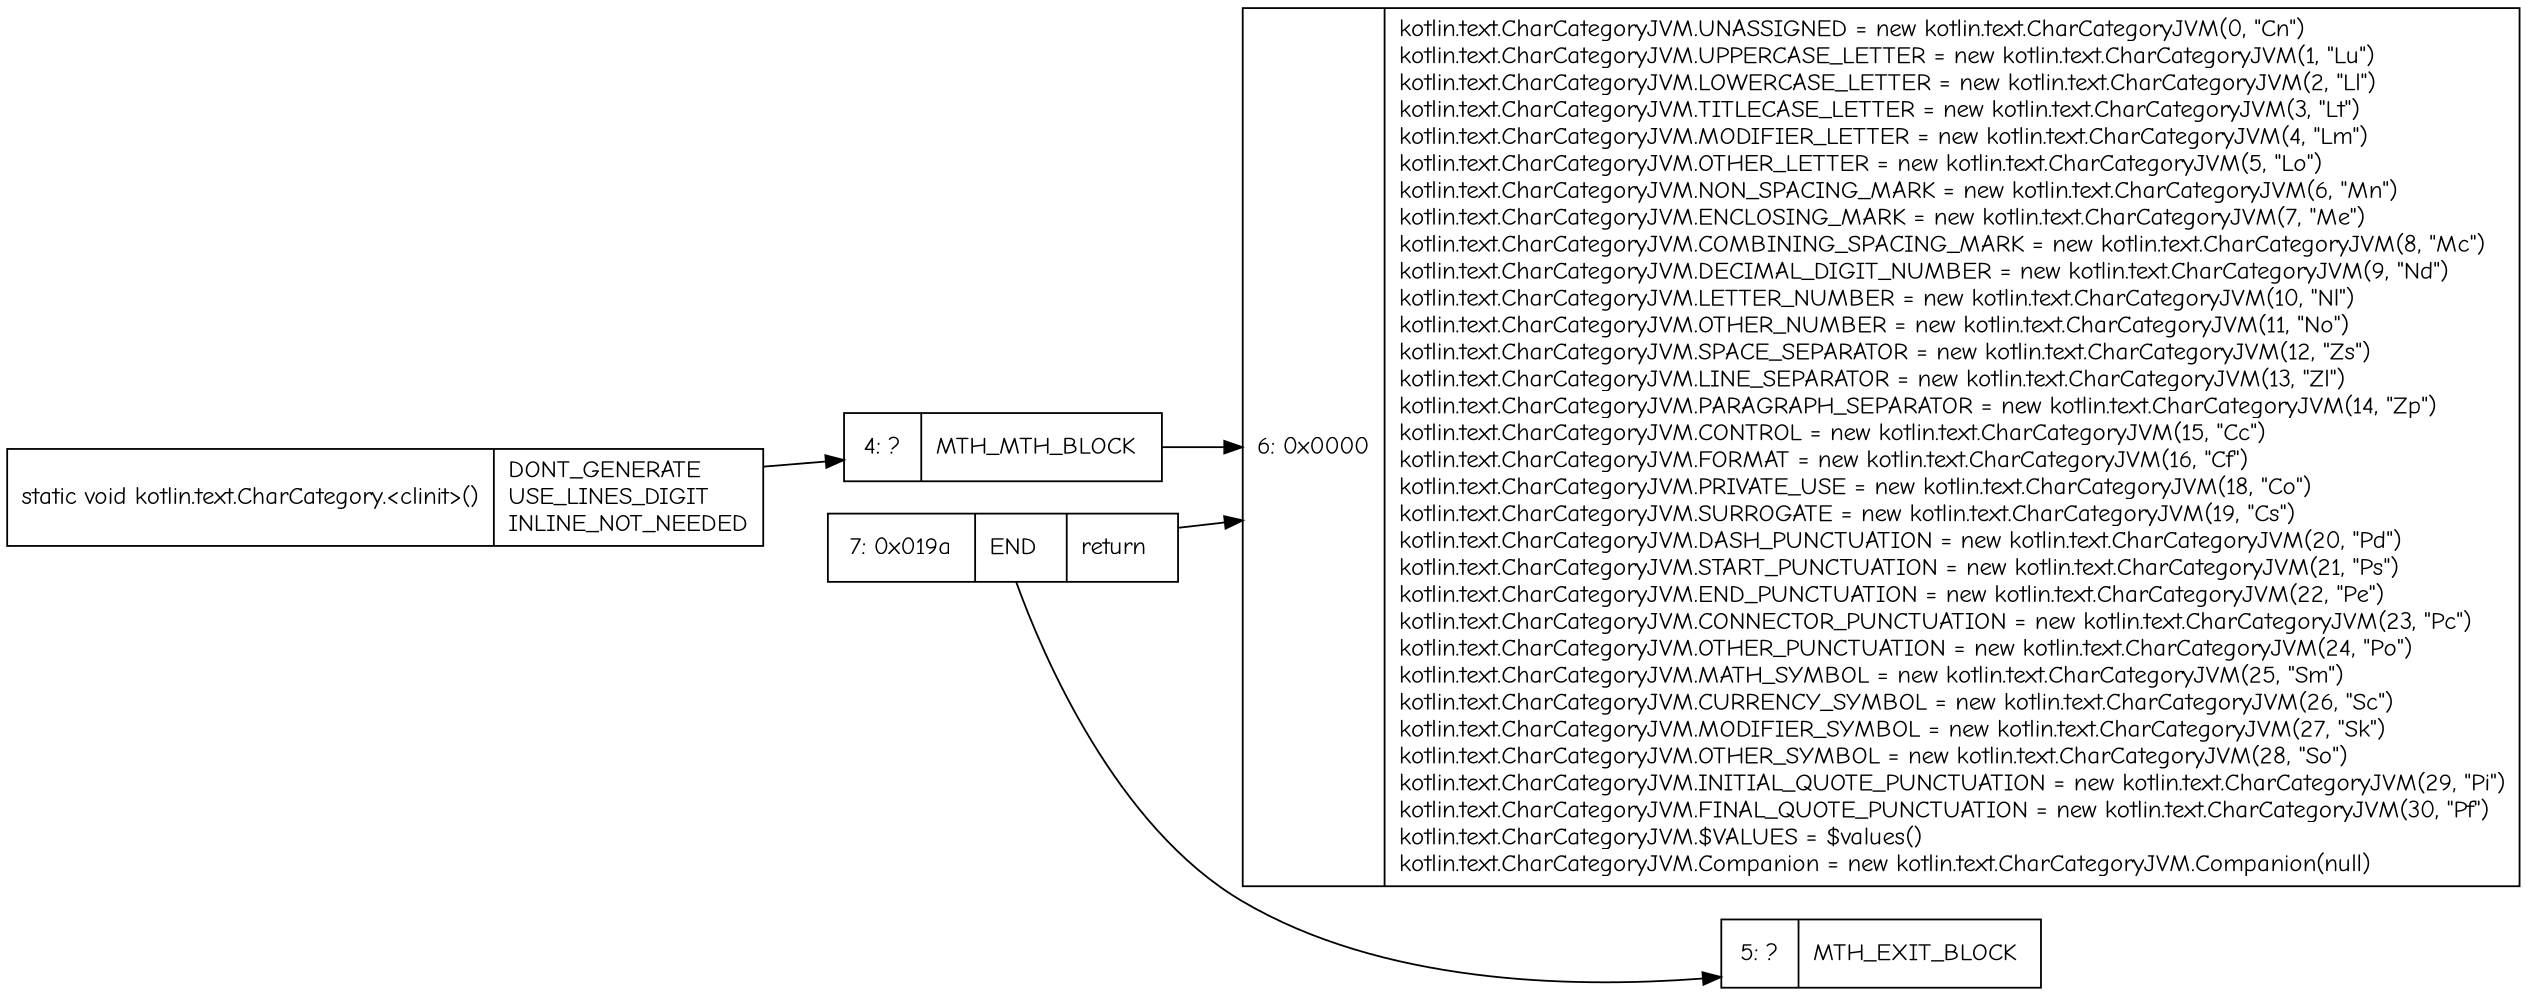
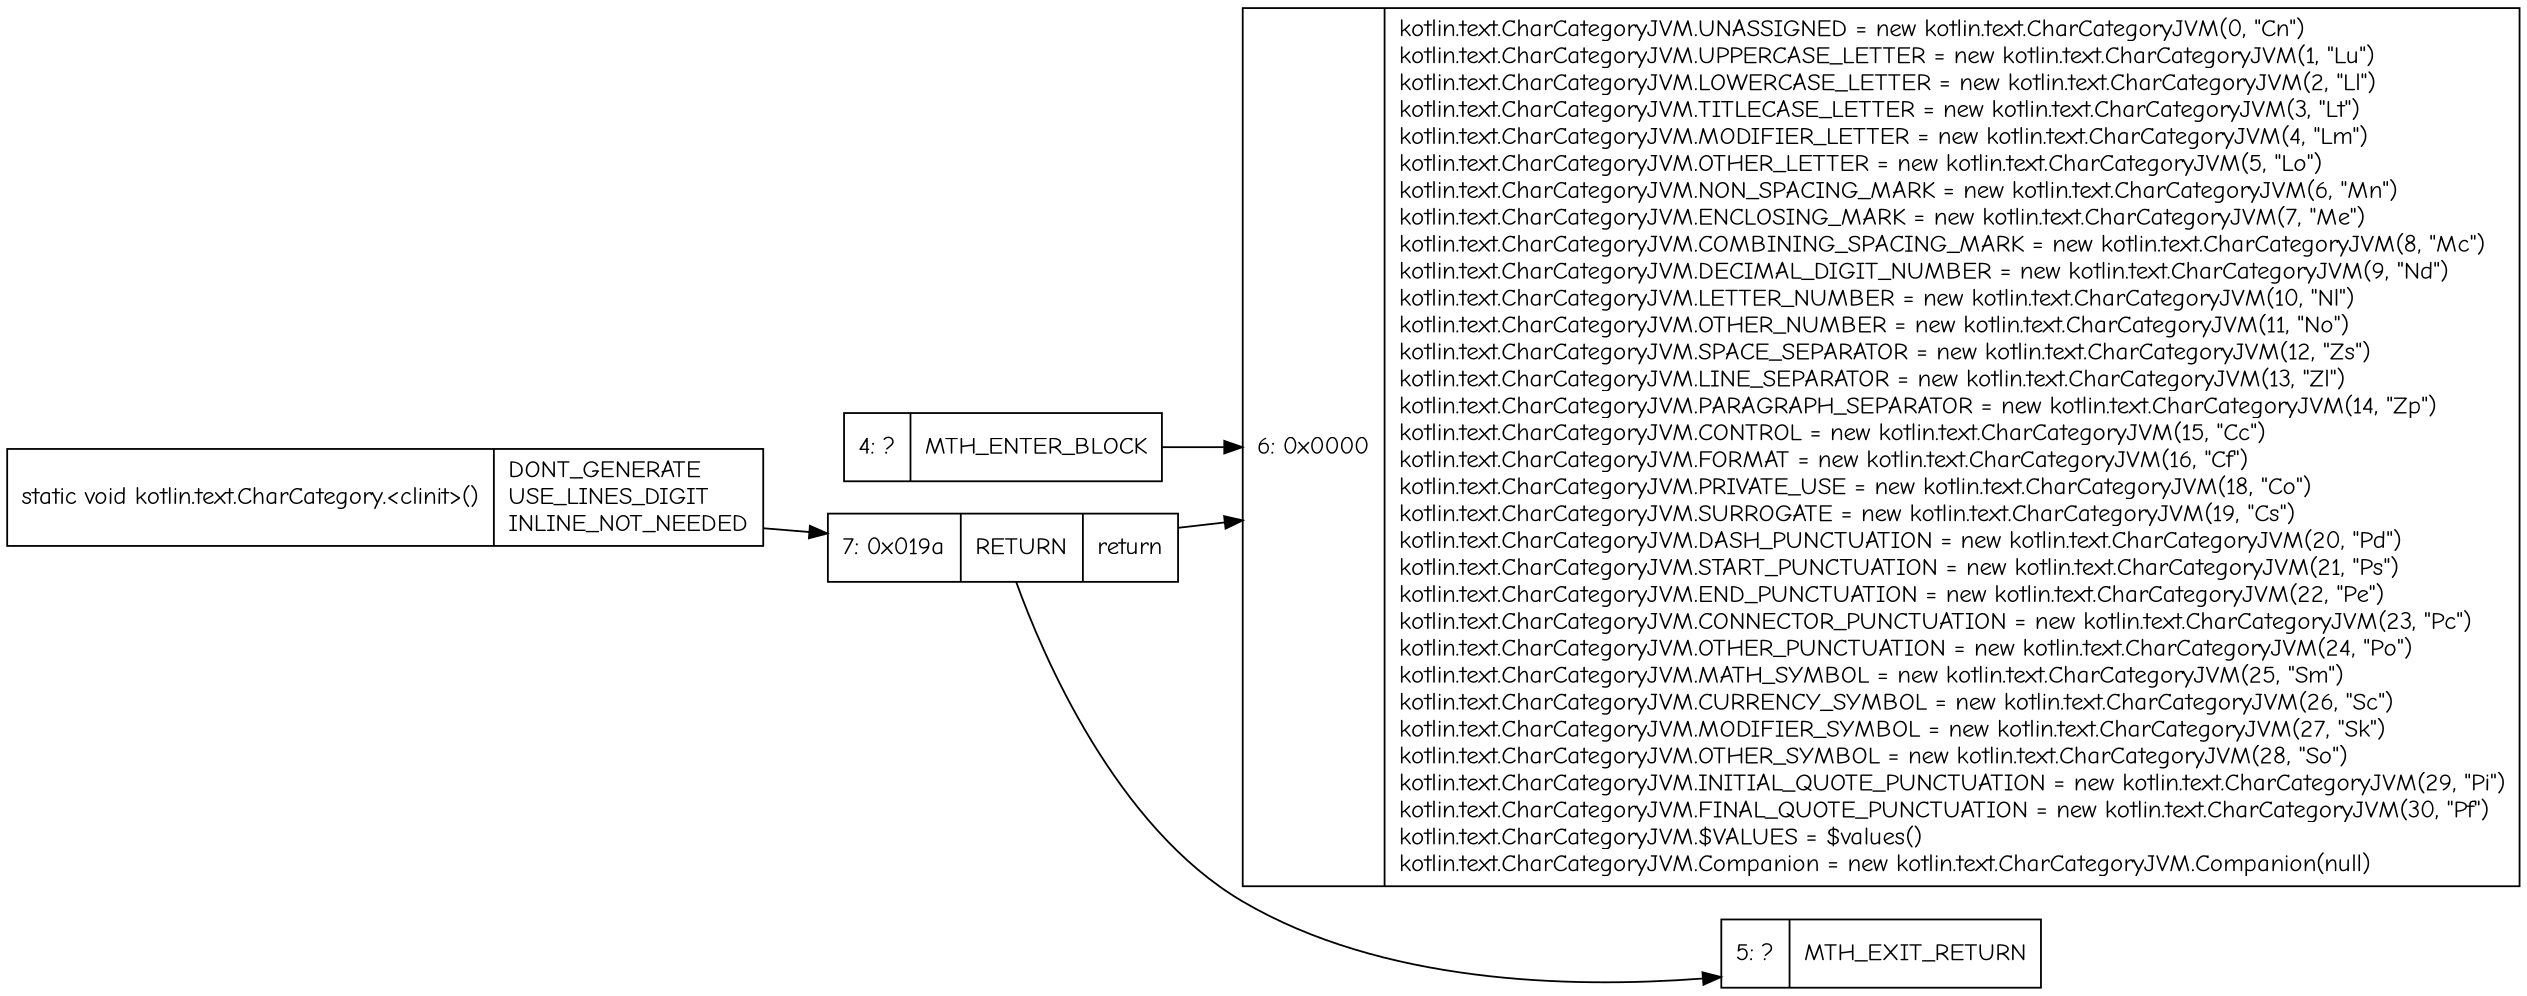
(1036, 446) -> (1036, 446)
(795, 464) -> (787, 530)
(1014, 547) -> (1022, 547)
(1915, 953) -> (1915, 953)
